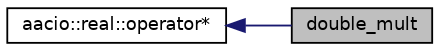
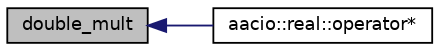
(269, 26) -> (190, 26)
